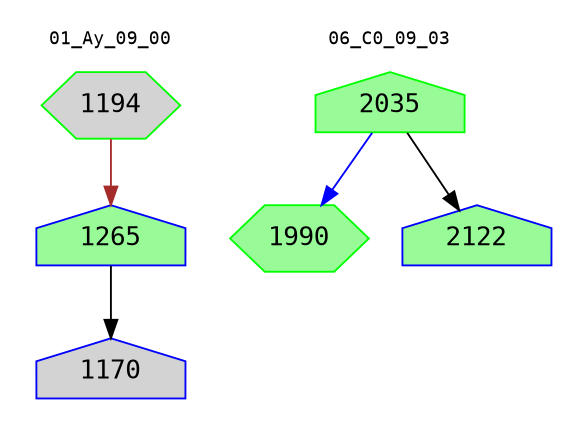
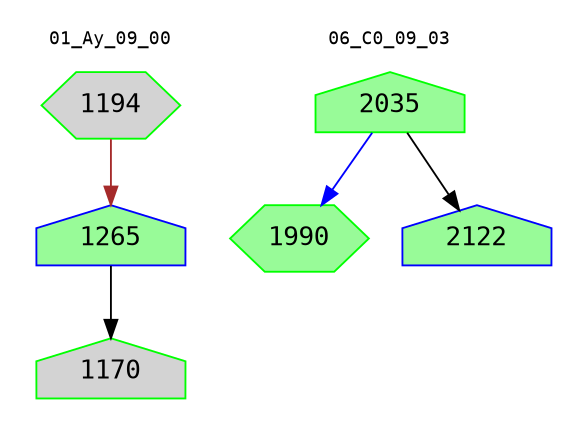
(111, 372) -> (111, 372)
